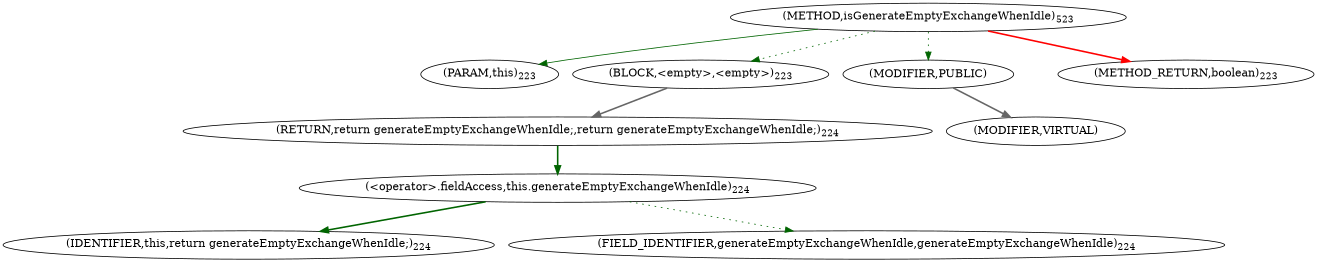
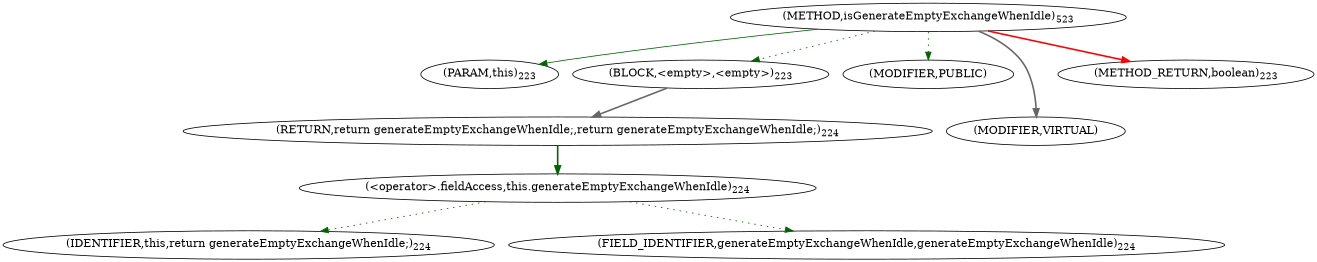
(978, 101) -> (1021, 60)
(407, 216) -> (407, 216)
